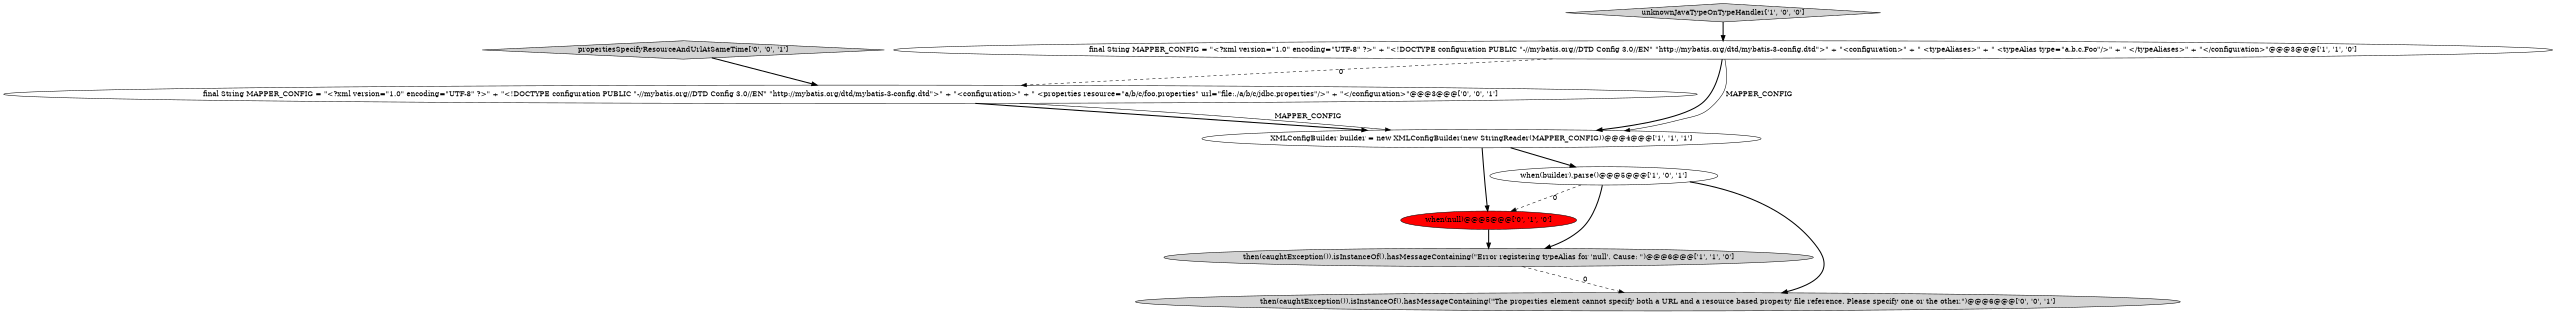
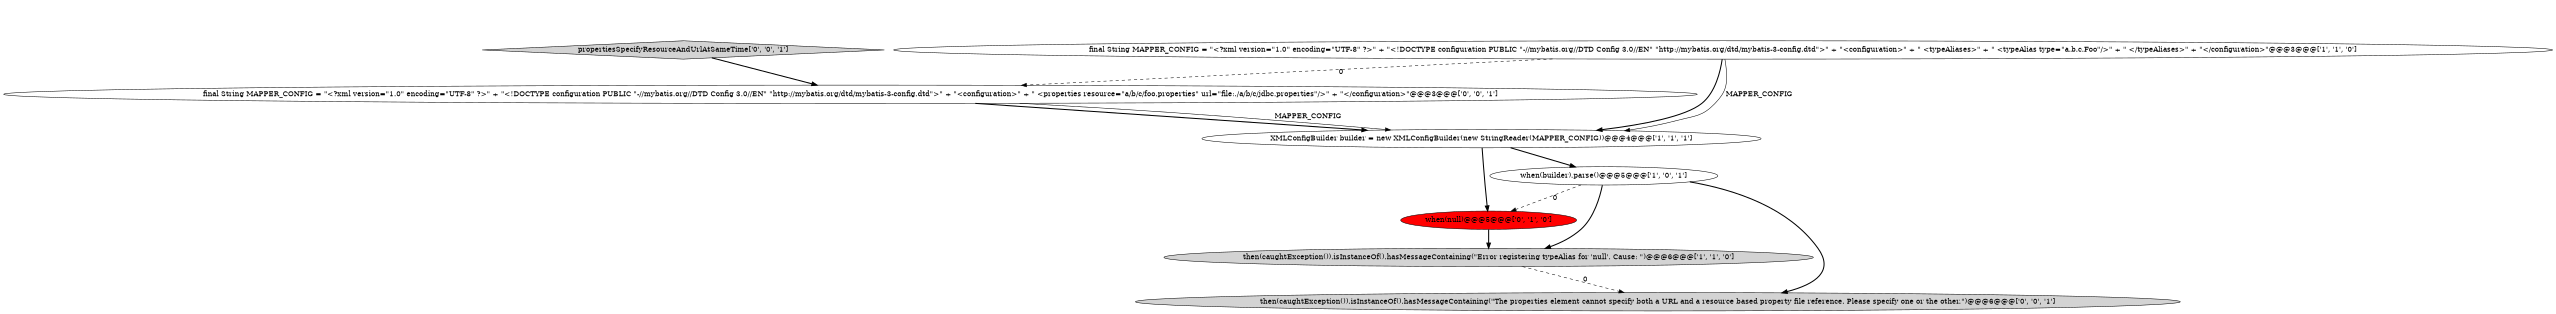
(1723, 13) -> none
